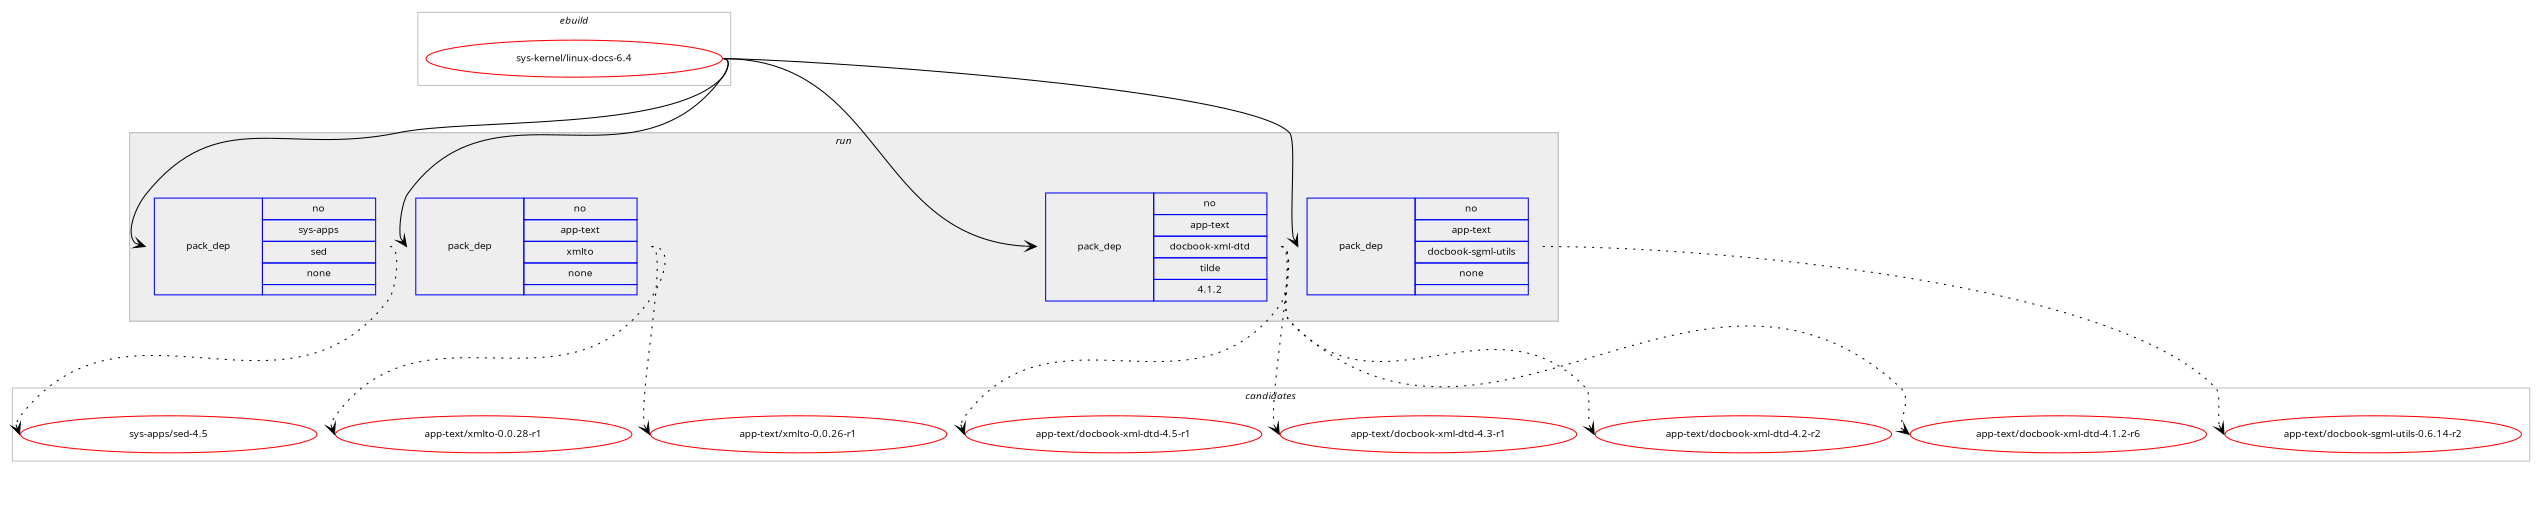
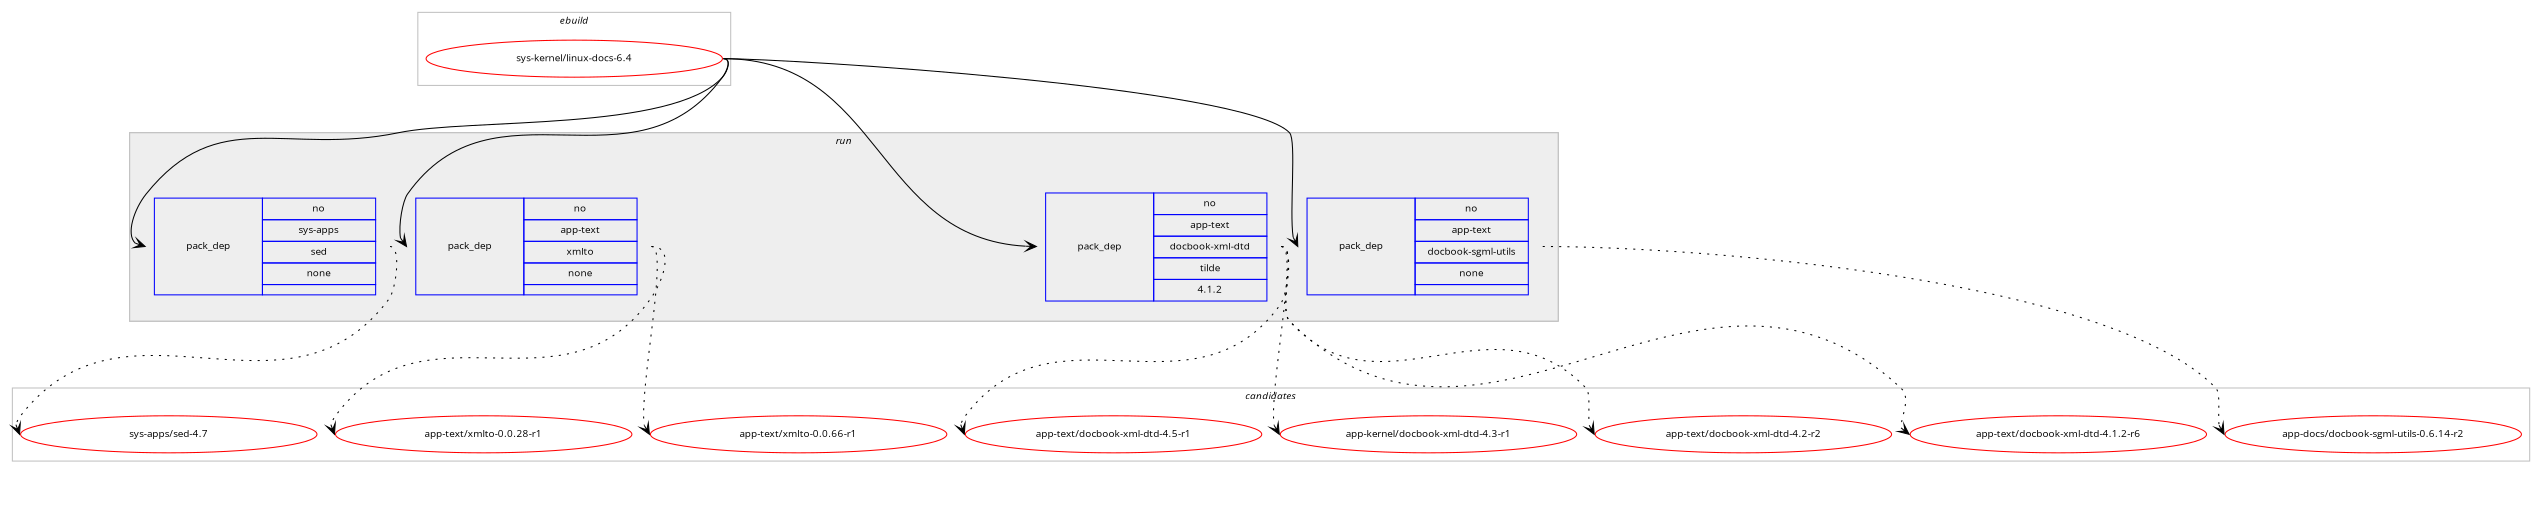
(169, 434) -> (169, 434)
(799, 434) -> (799, 434)
(1428, 434) -> (1428, 434)
(2373, 434) -> (2373, 434)
